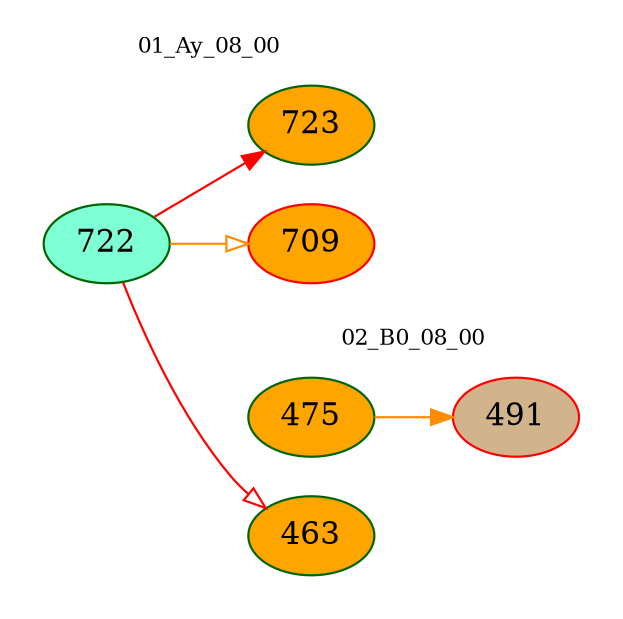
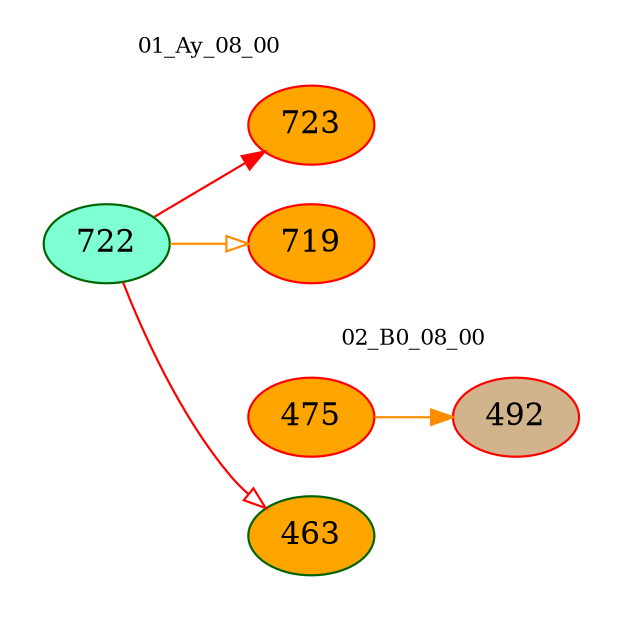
(311, 125) -> (311, 125)
(311, 244) -> (311, 244)
(311, 417) -> (311, 417)
(516, 417) -> (516, 417)
